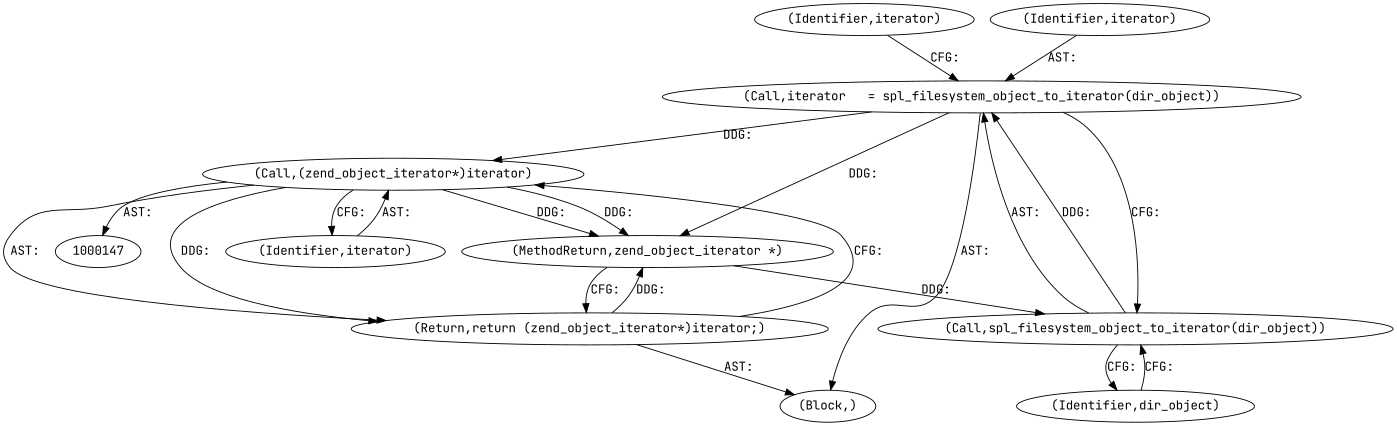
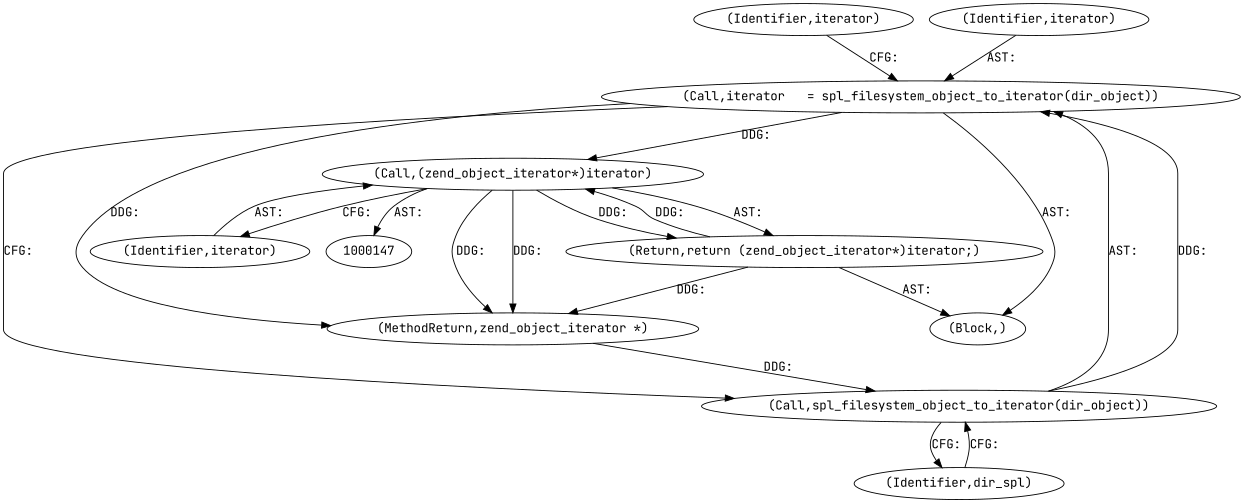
(872, 252) -> (674, 213)
(591, 282) -> none
(1135, 406) -> (959, 484)
